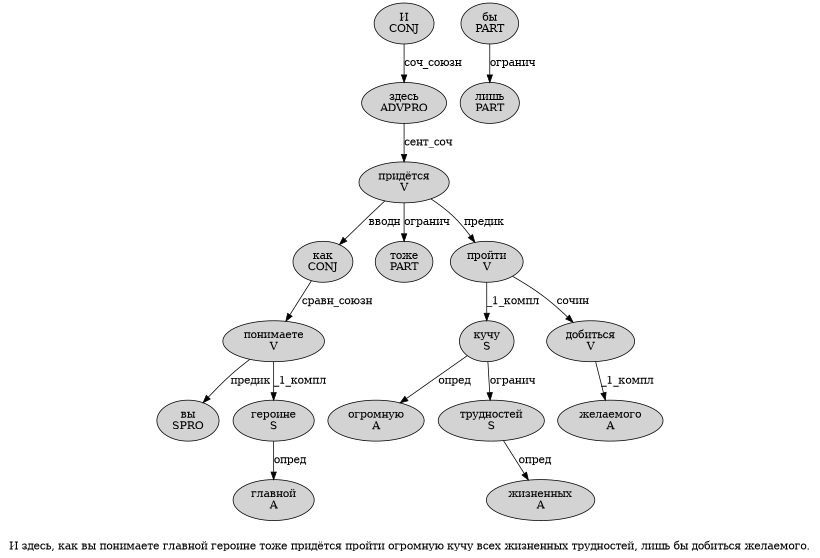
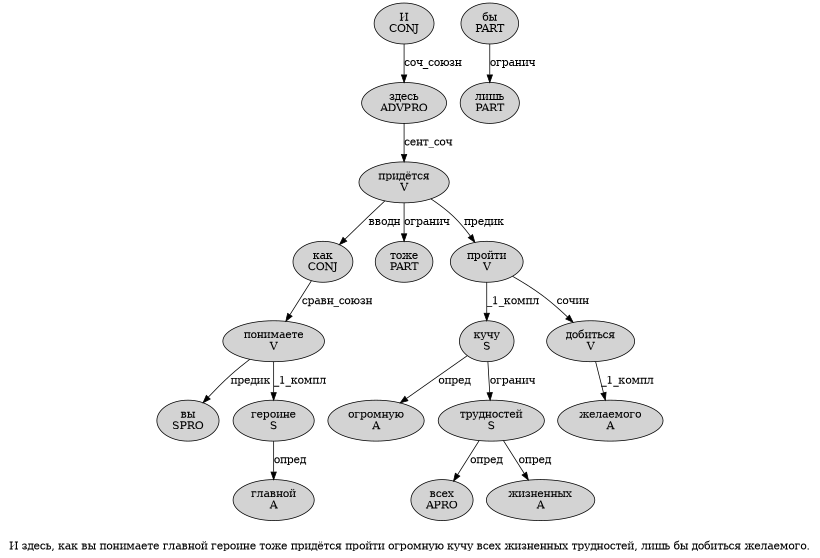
none -> (442, 500)
